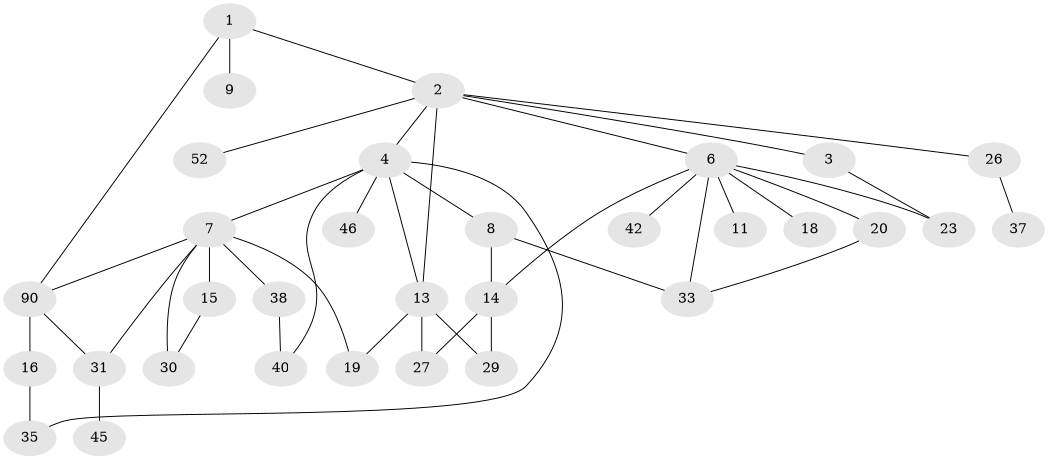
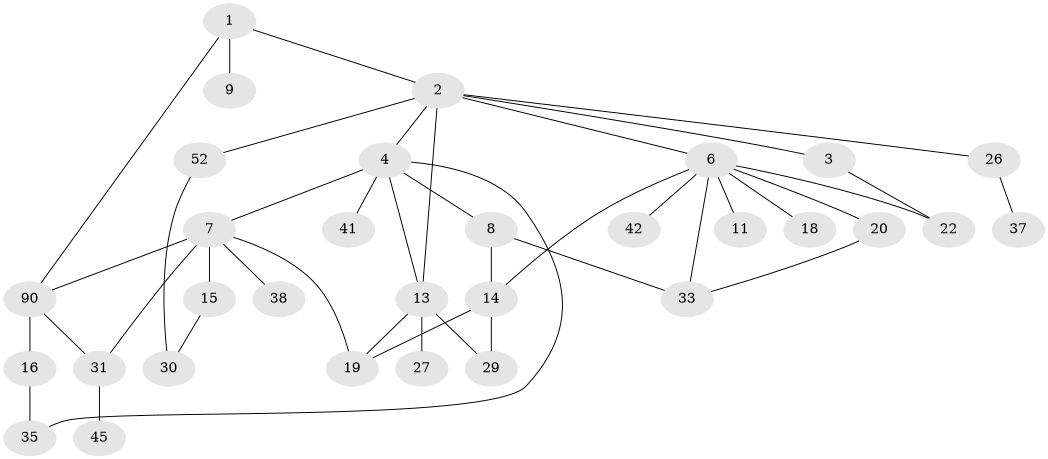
(348, 230) -> (348, 230)
(949, 230) -> (949, 230)
(171, 295) -> (166, 262)
(461, 330) -> (429, 330)
(281, 369) -> none
